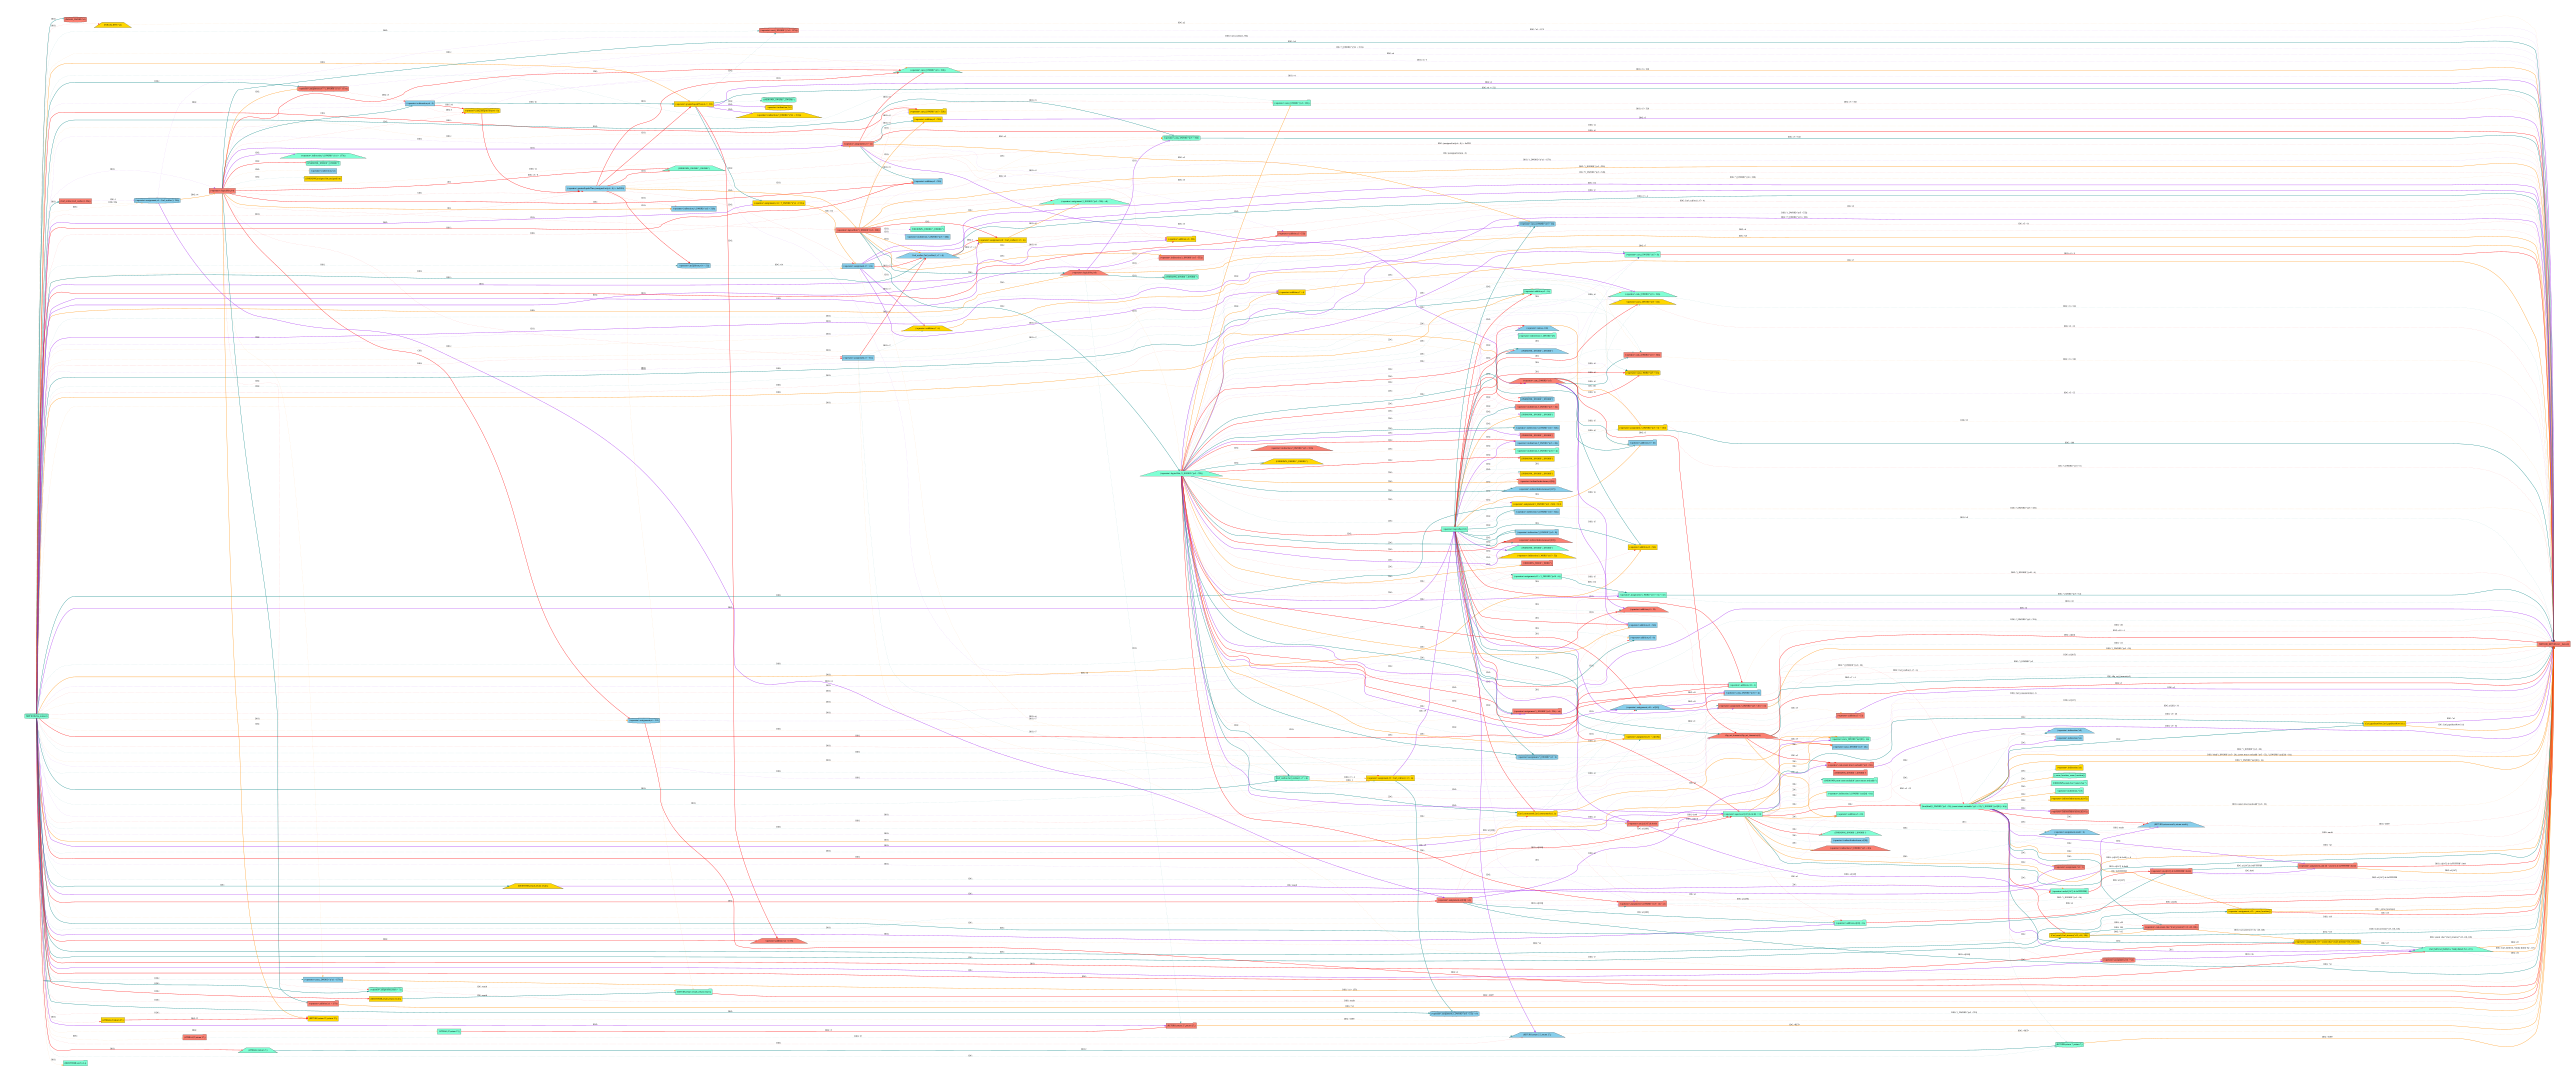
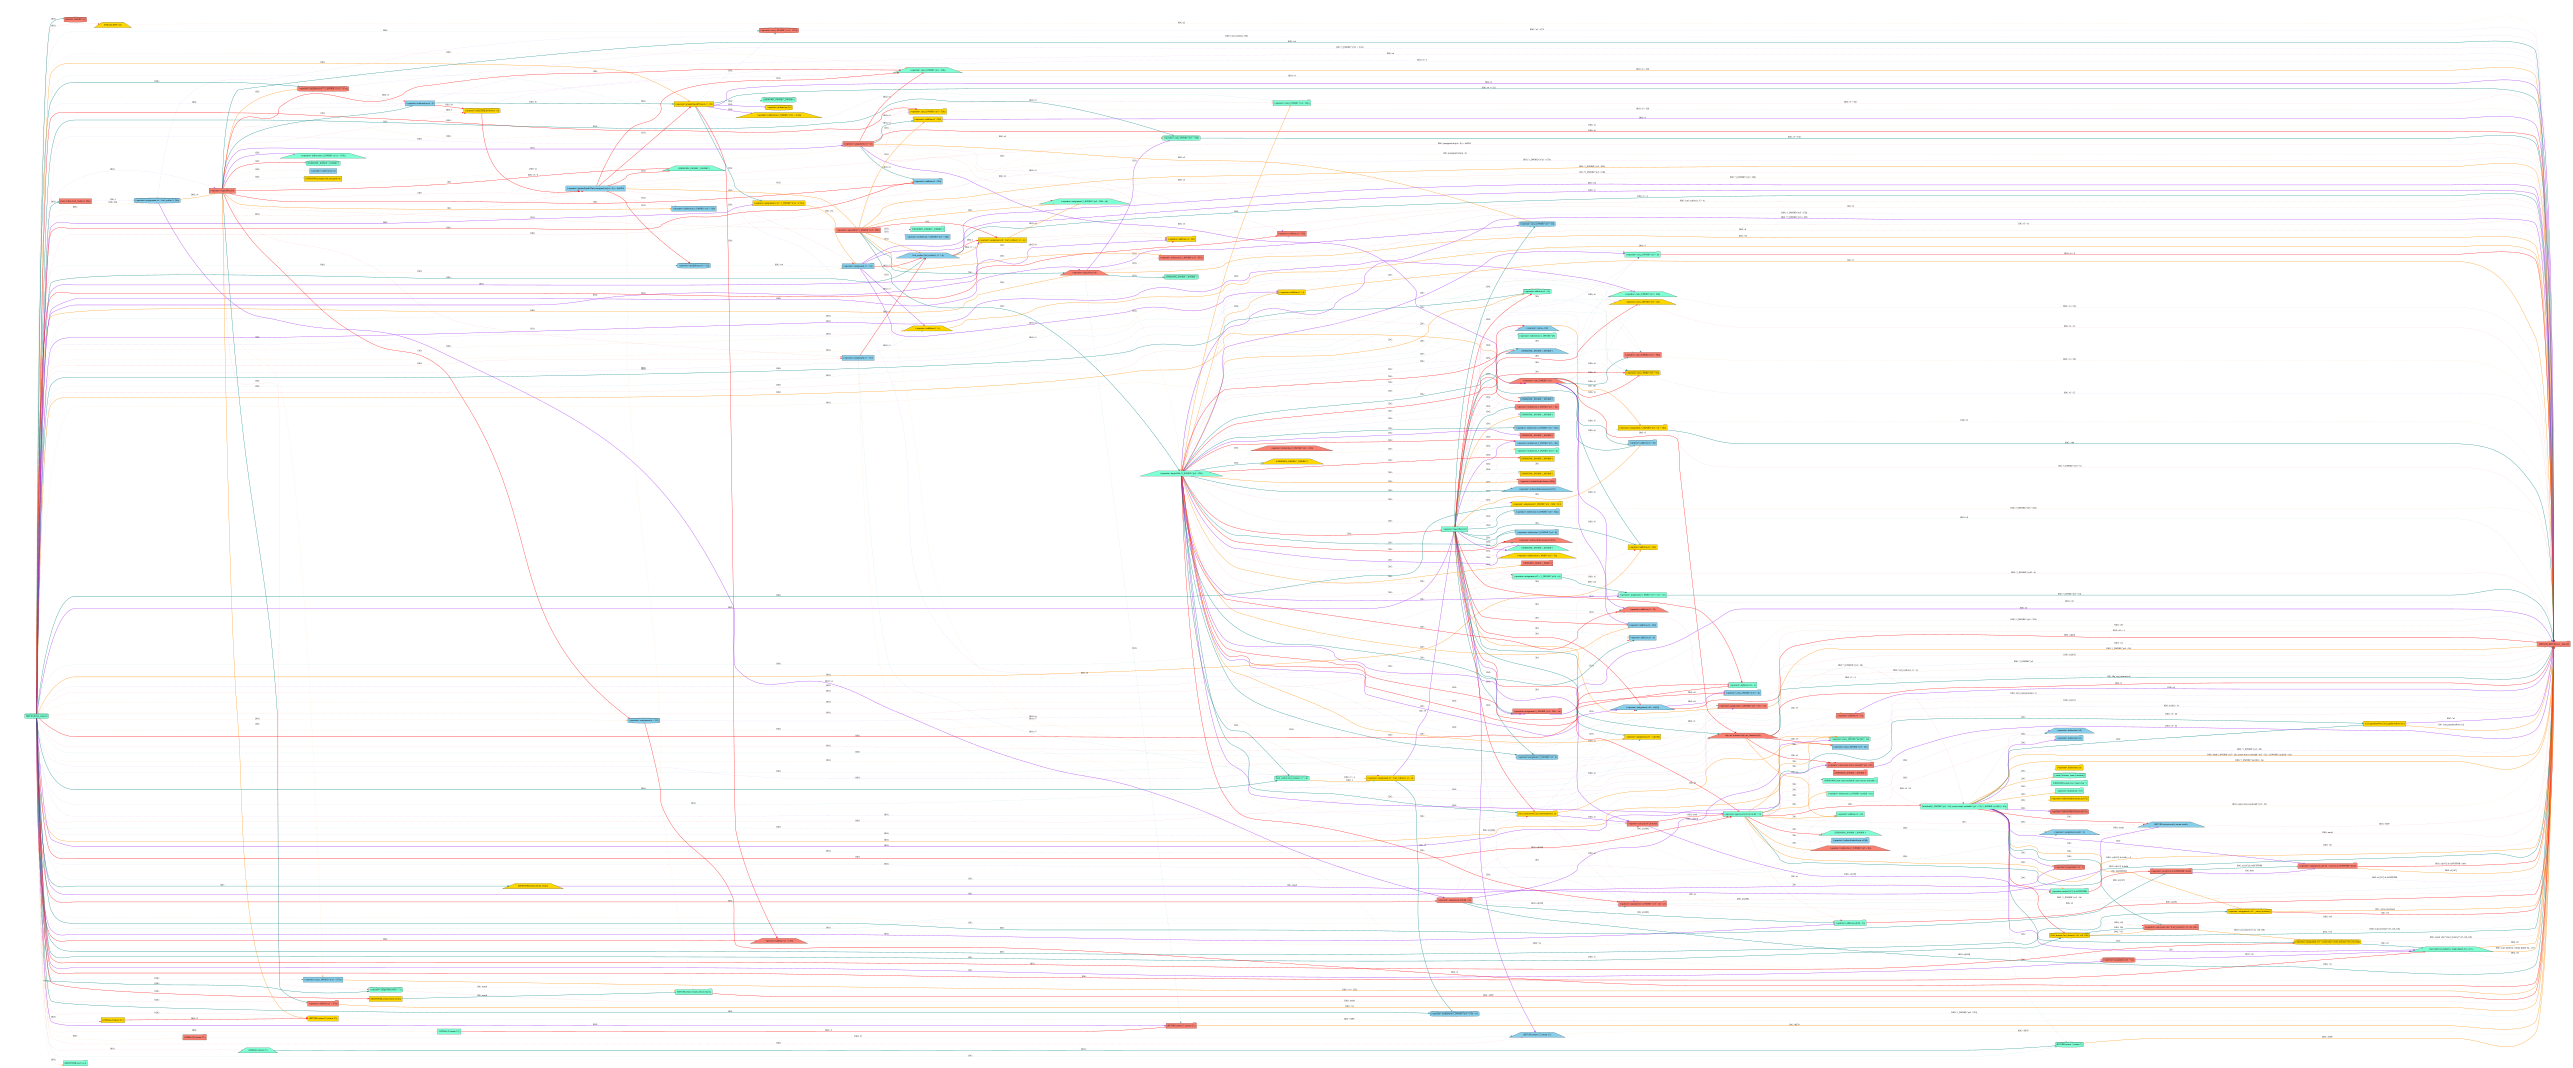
(1564, 647) -> (1564, 647)
(2069, 935) -> (2069, 935)
(50, 1043) -> (50, 1043)
